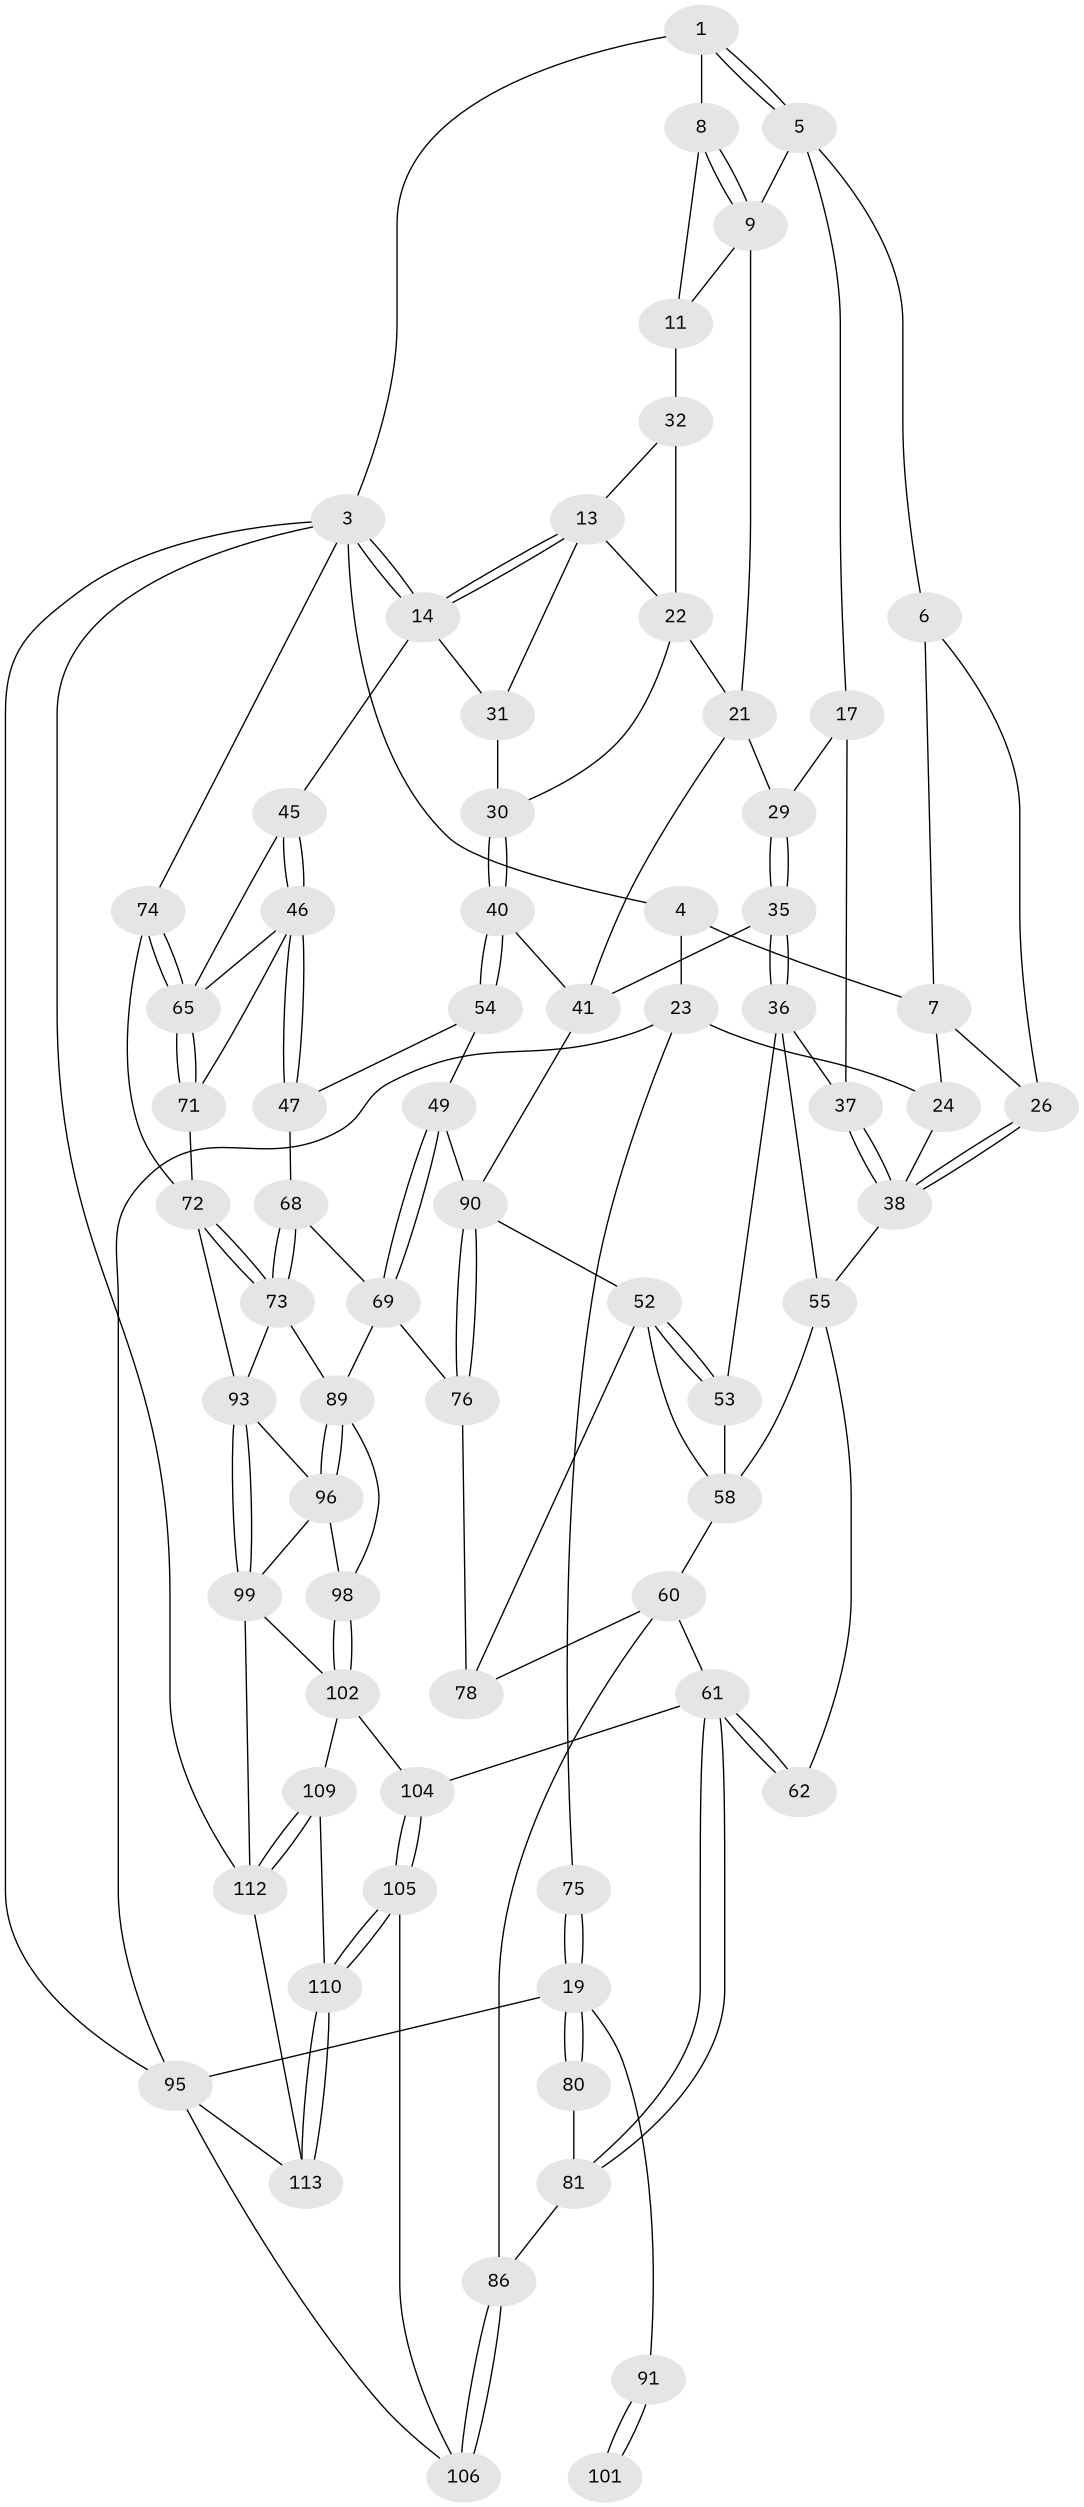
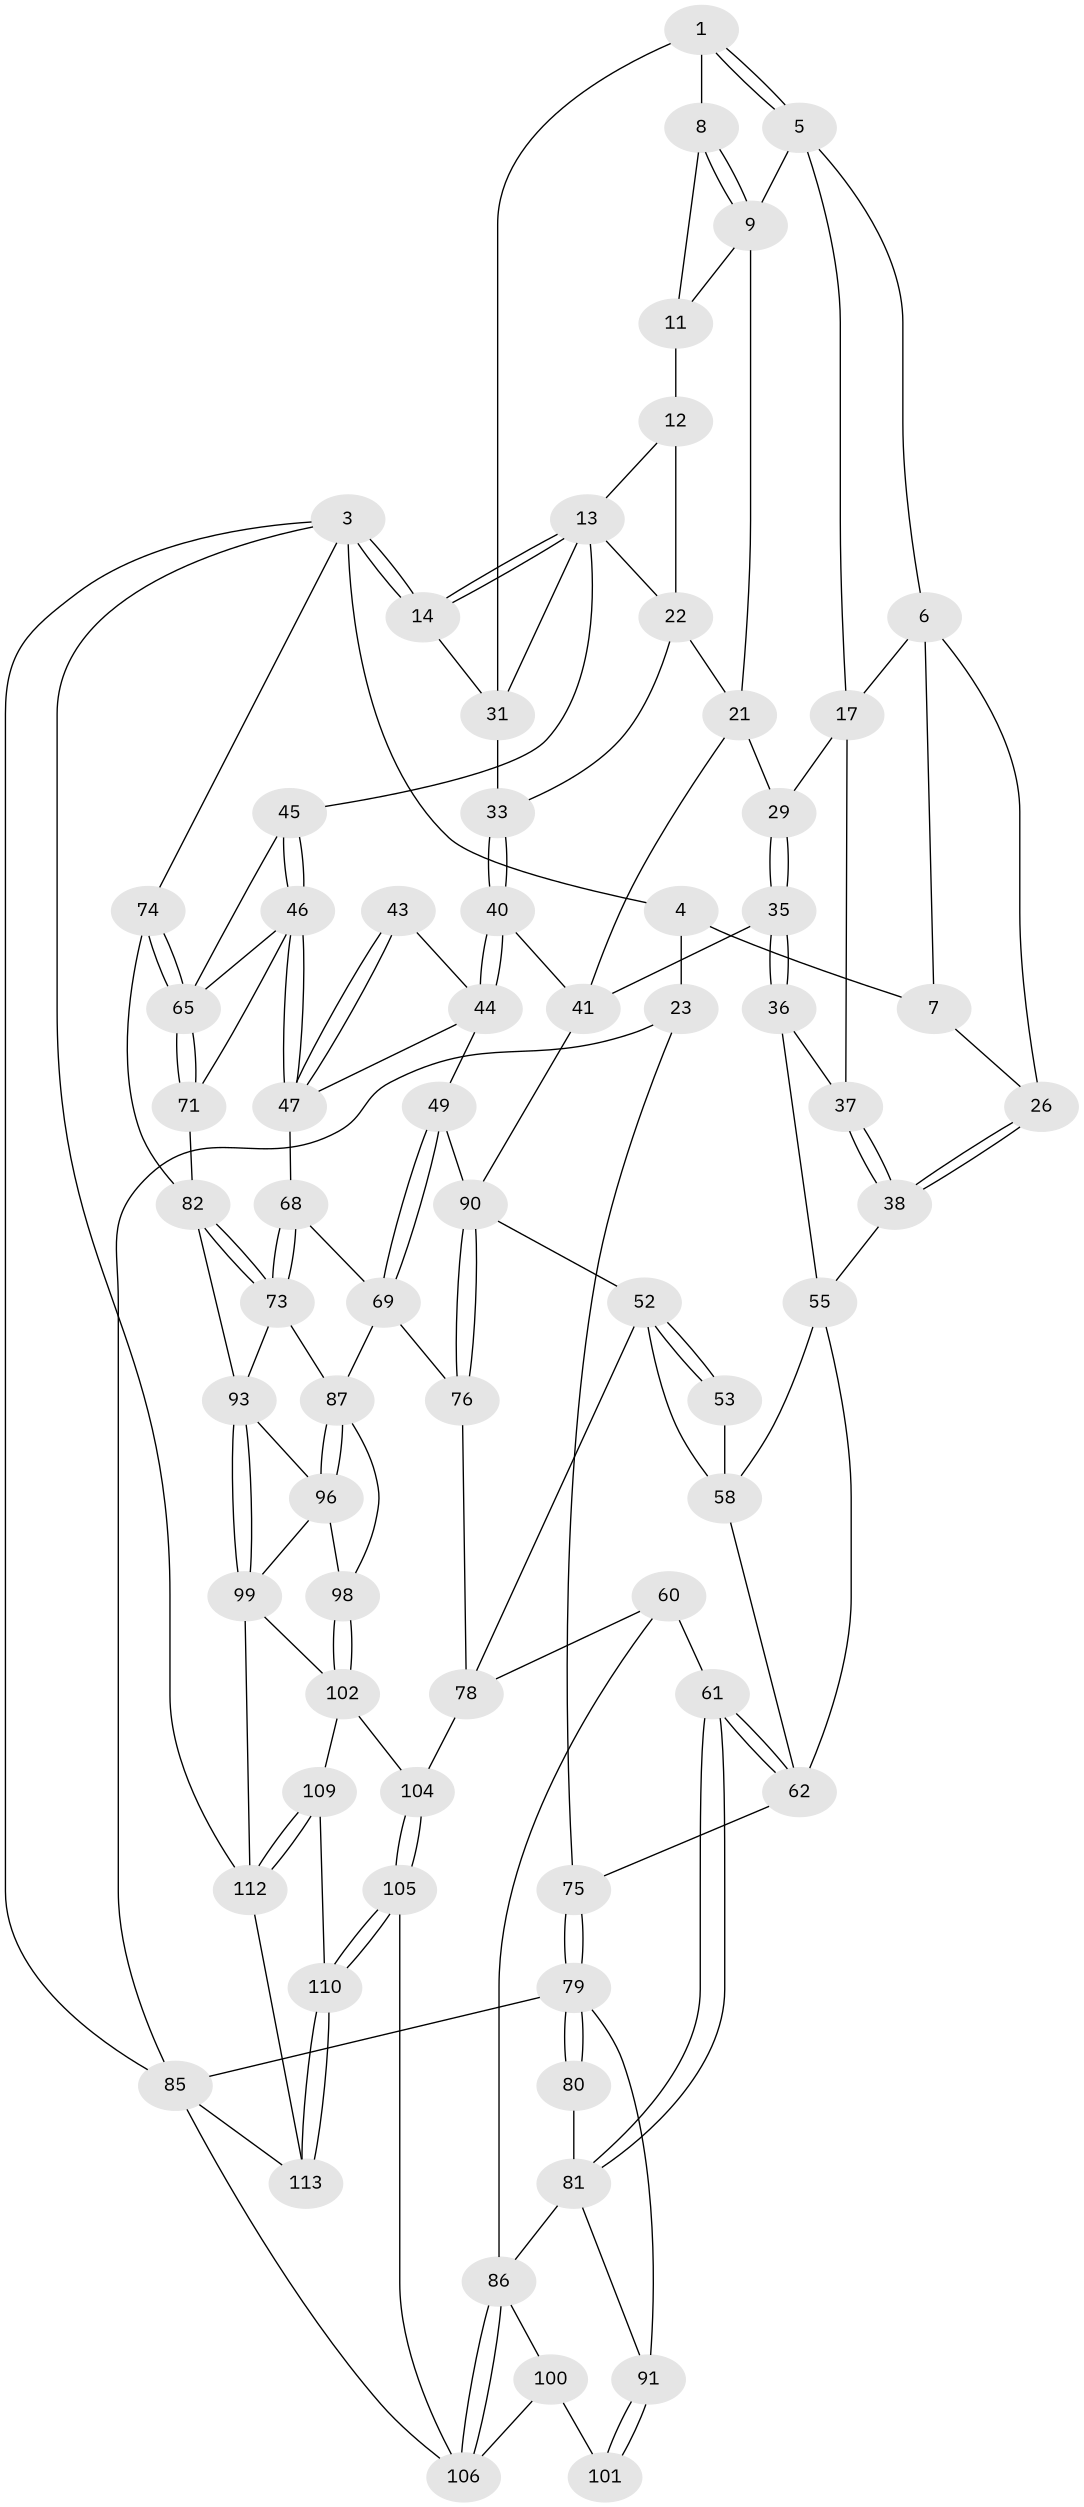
(404, 187) -> (498, 326)
(676, 422) -> (676, 422)
none -> (886, 666)
(356, 715) -> (536, 748)
(498, 813) -> (498, 813)
none -> (398, 911)
(485, 1009) -> (485, 1009)
(944, 1107) -> none
(193, 1205) -> (193, 1205)
(752, 1205) -> none
(337, 1401) -> (337, 1401)
(697, 1547) -> (762, 1645)
(559, 1745) -> (442, 1743)
none -> (687, 1841)
(574, 1988) -> (574, 1988)
(175, 2086) -> (175, 2086)
none -> (611, 2281)
none -> (551, 2380)
